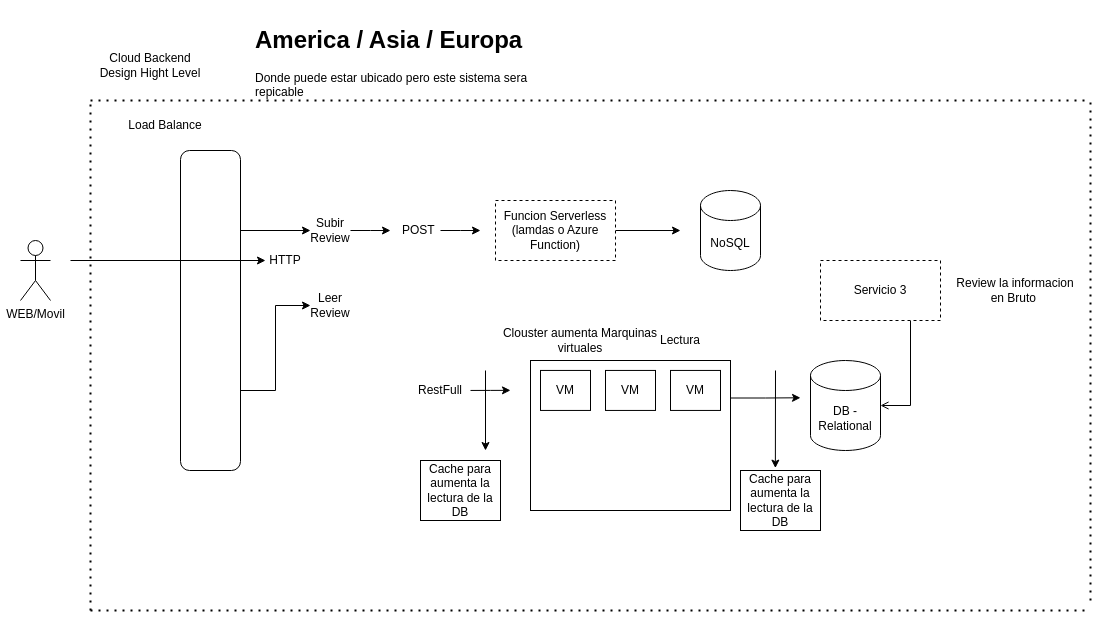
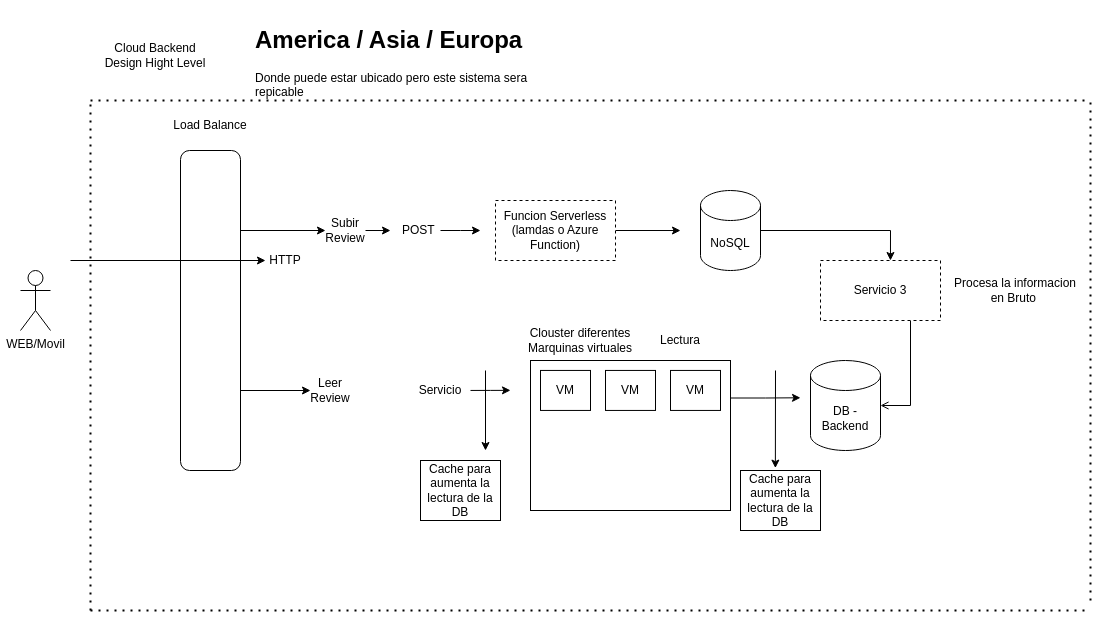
(151, 66) -> (156, 56)
(166, 126) -> (211, 126)
(331, 231) -> (346, 231)
none -> (837, 231)
(36, 271) -> (36, 301)
(1016, 291) -> (1016, 291)
(331, 306) -> (331, 391)
(581, 341) -> (581, 341)
(441, 391) -> (441, 391)
(846, 419) -> (846, 419)
